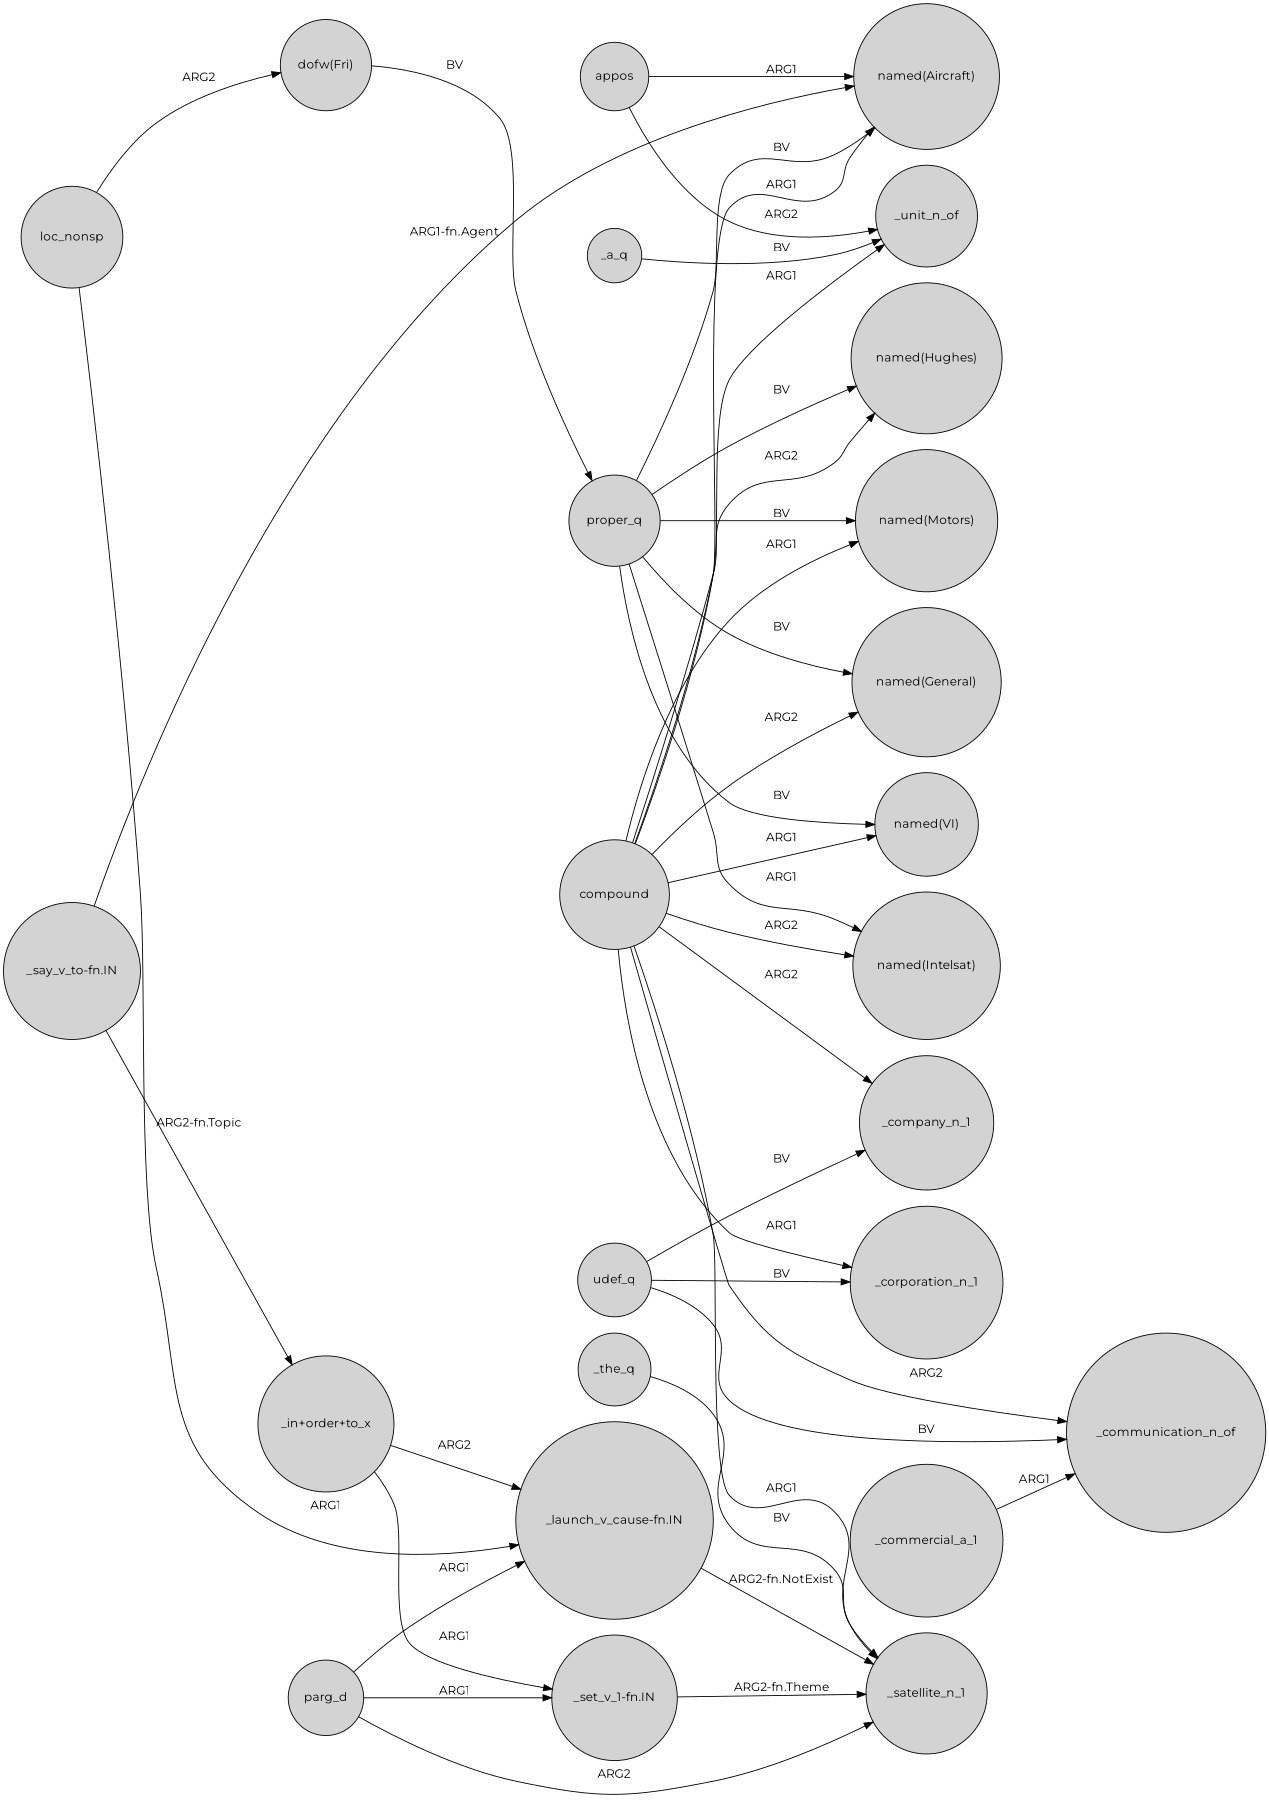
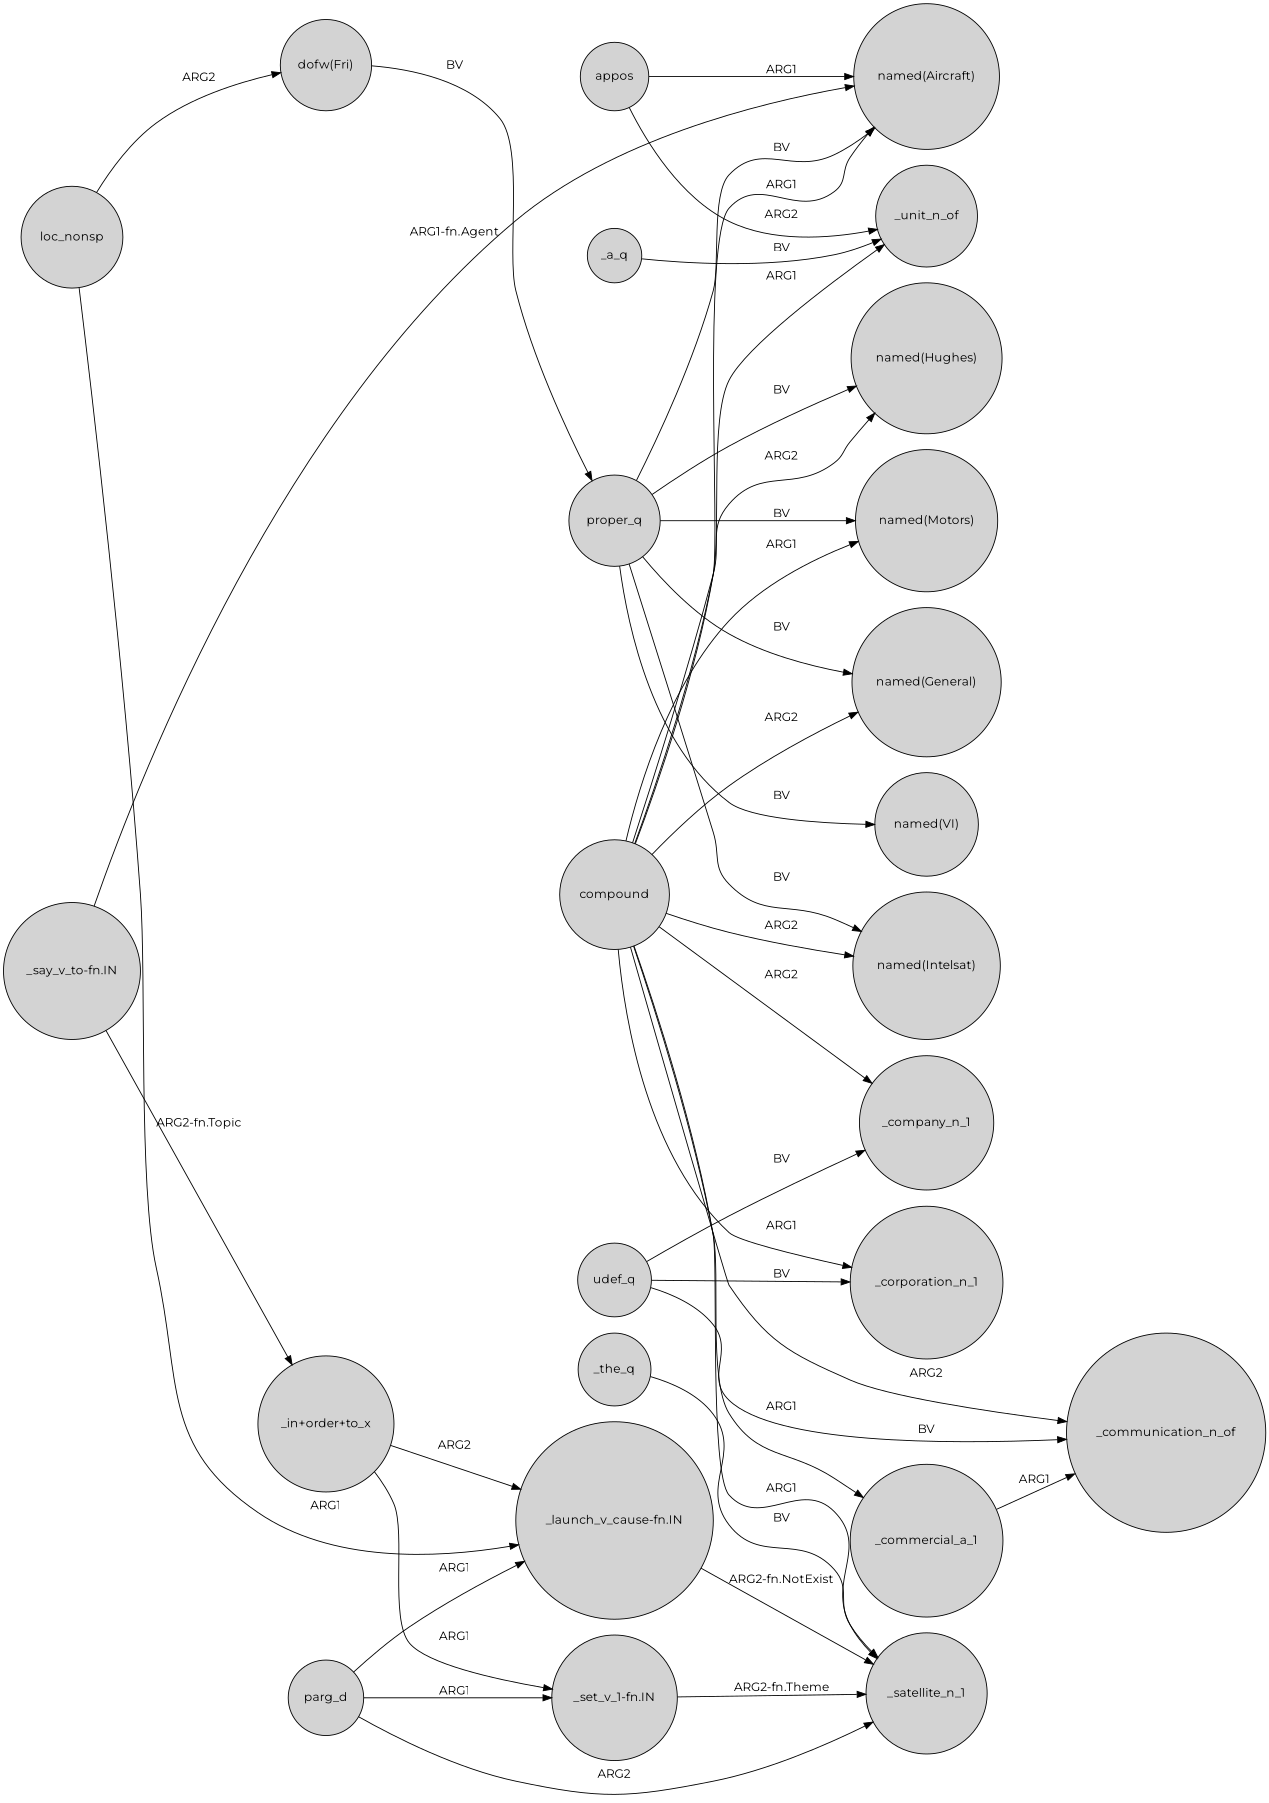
(768, 860) -> (727, 1408)
(782, 878) -> (782, 878)
